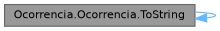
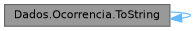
(100, 15) -> (87, 15)
